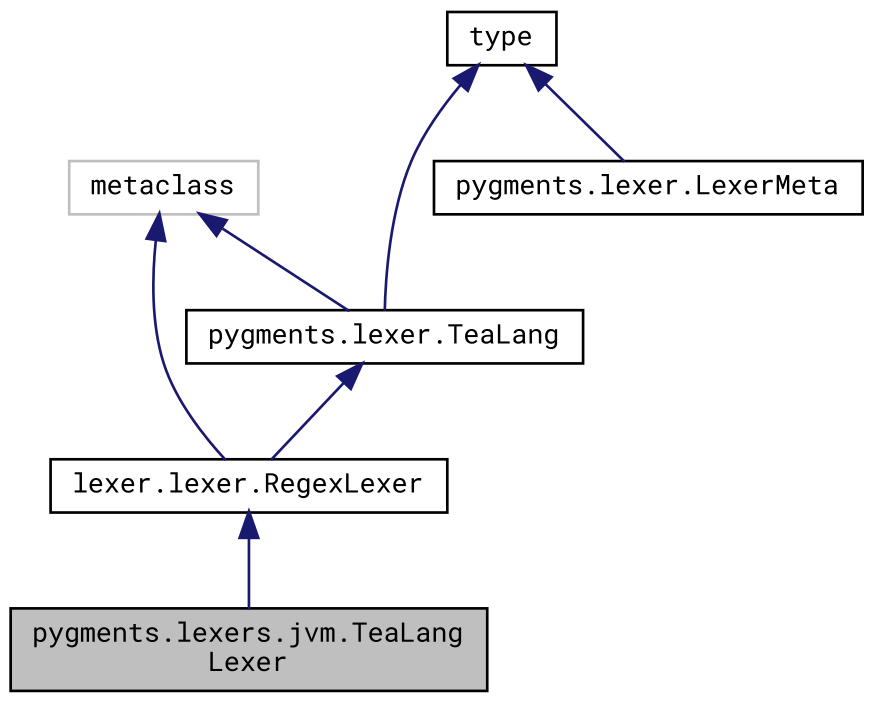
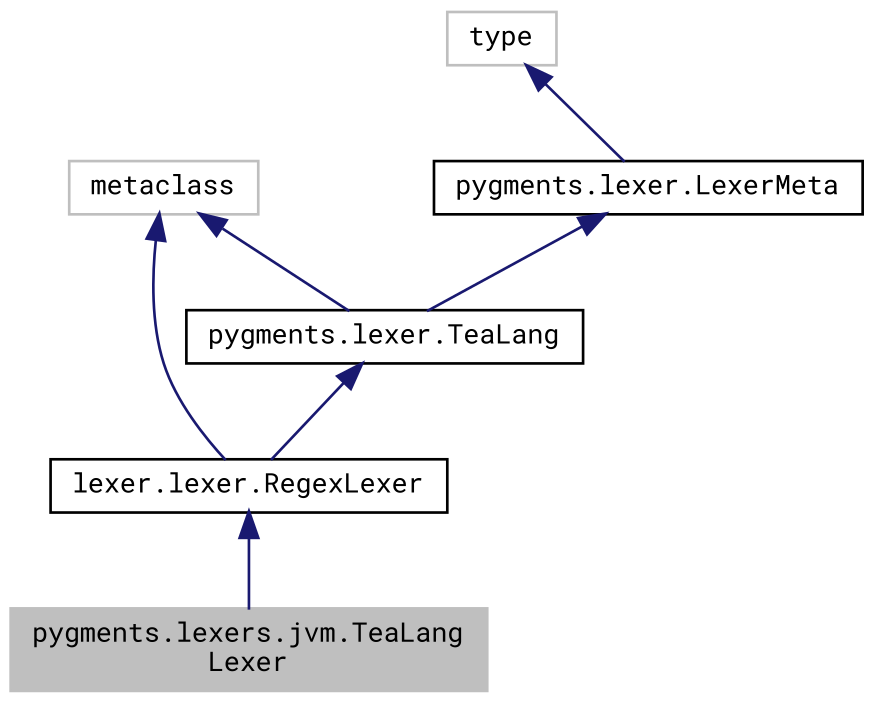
(502, 39) -> (502, 39)
(401, 190) -> (505, 269)
(249, 650) -> (249, 650)
